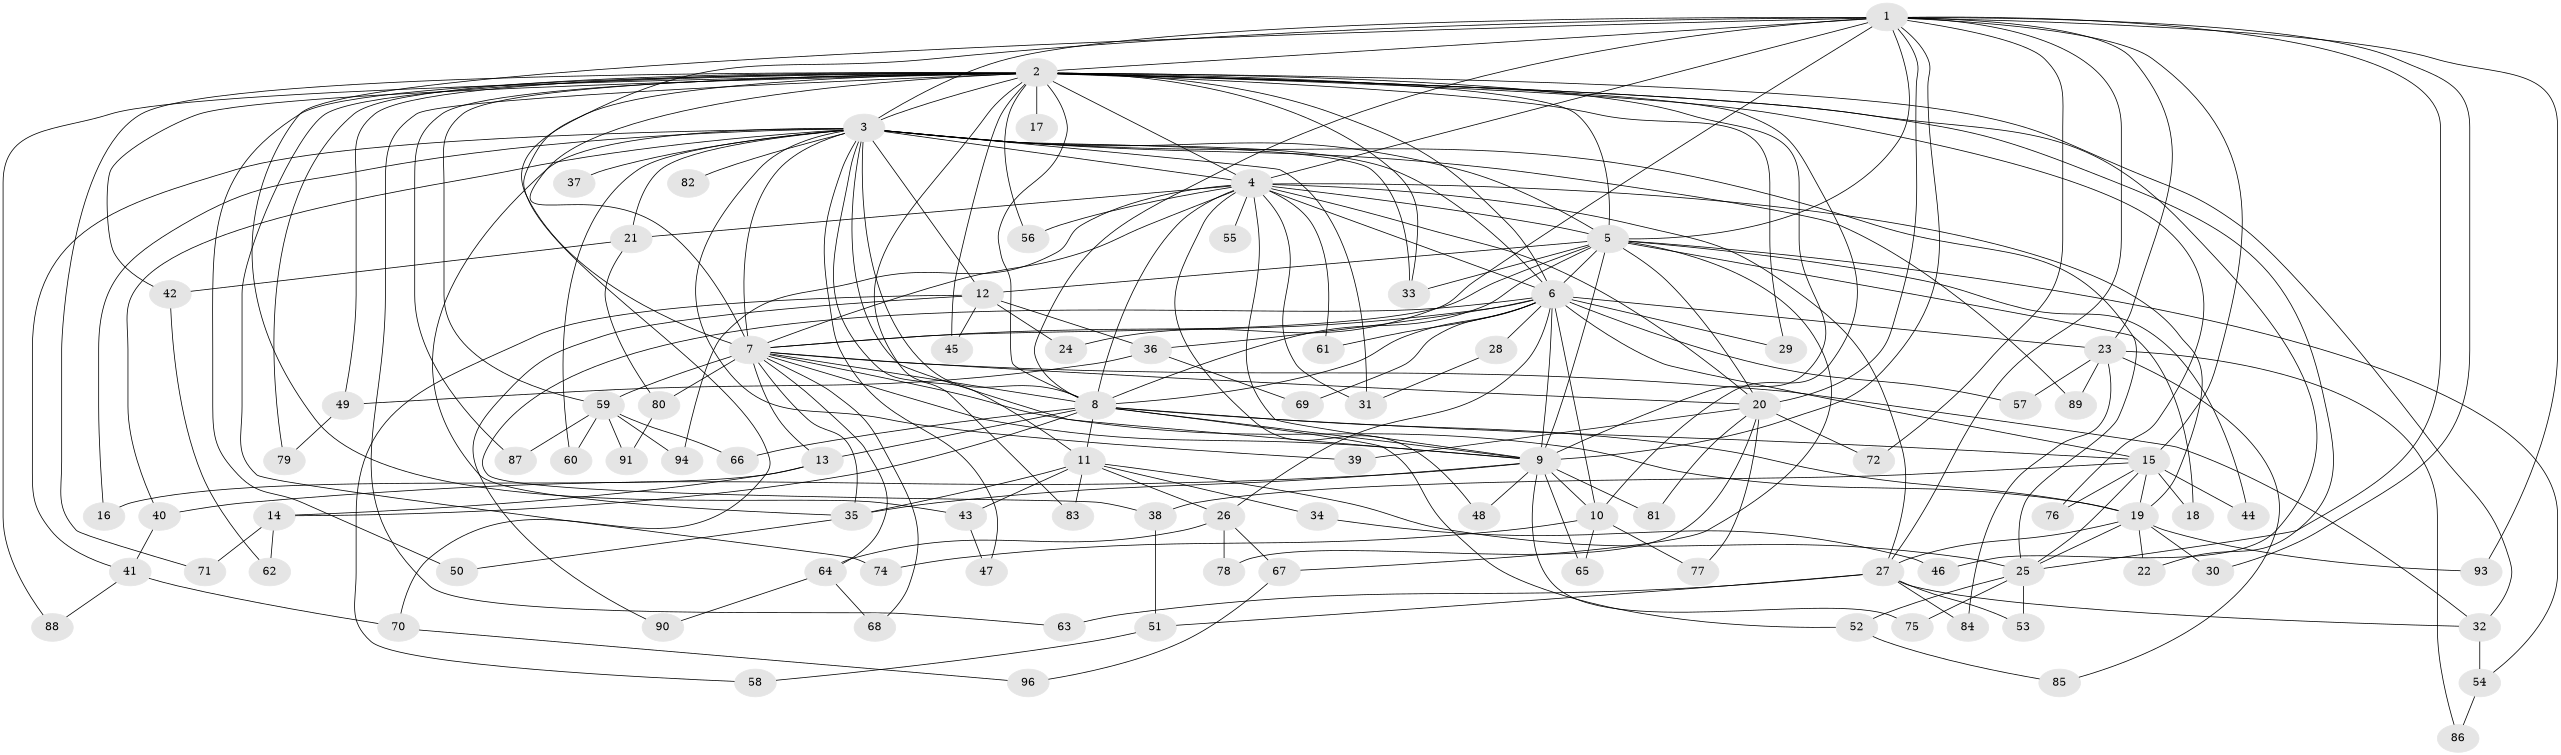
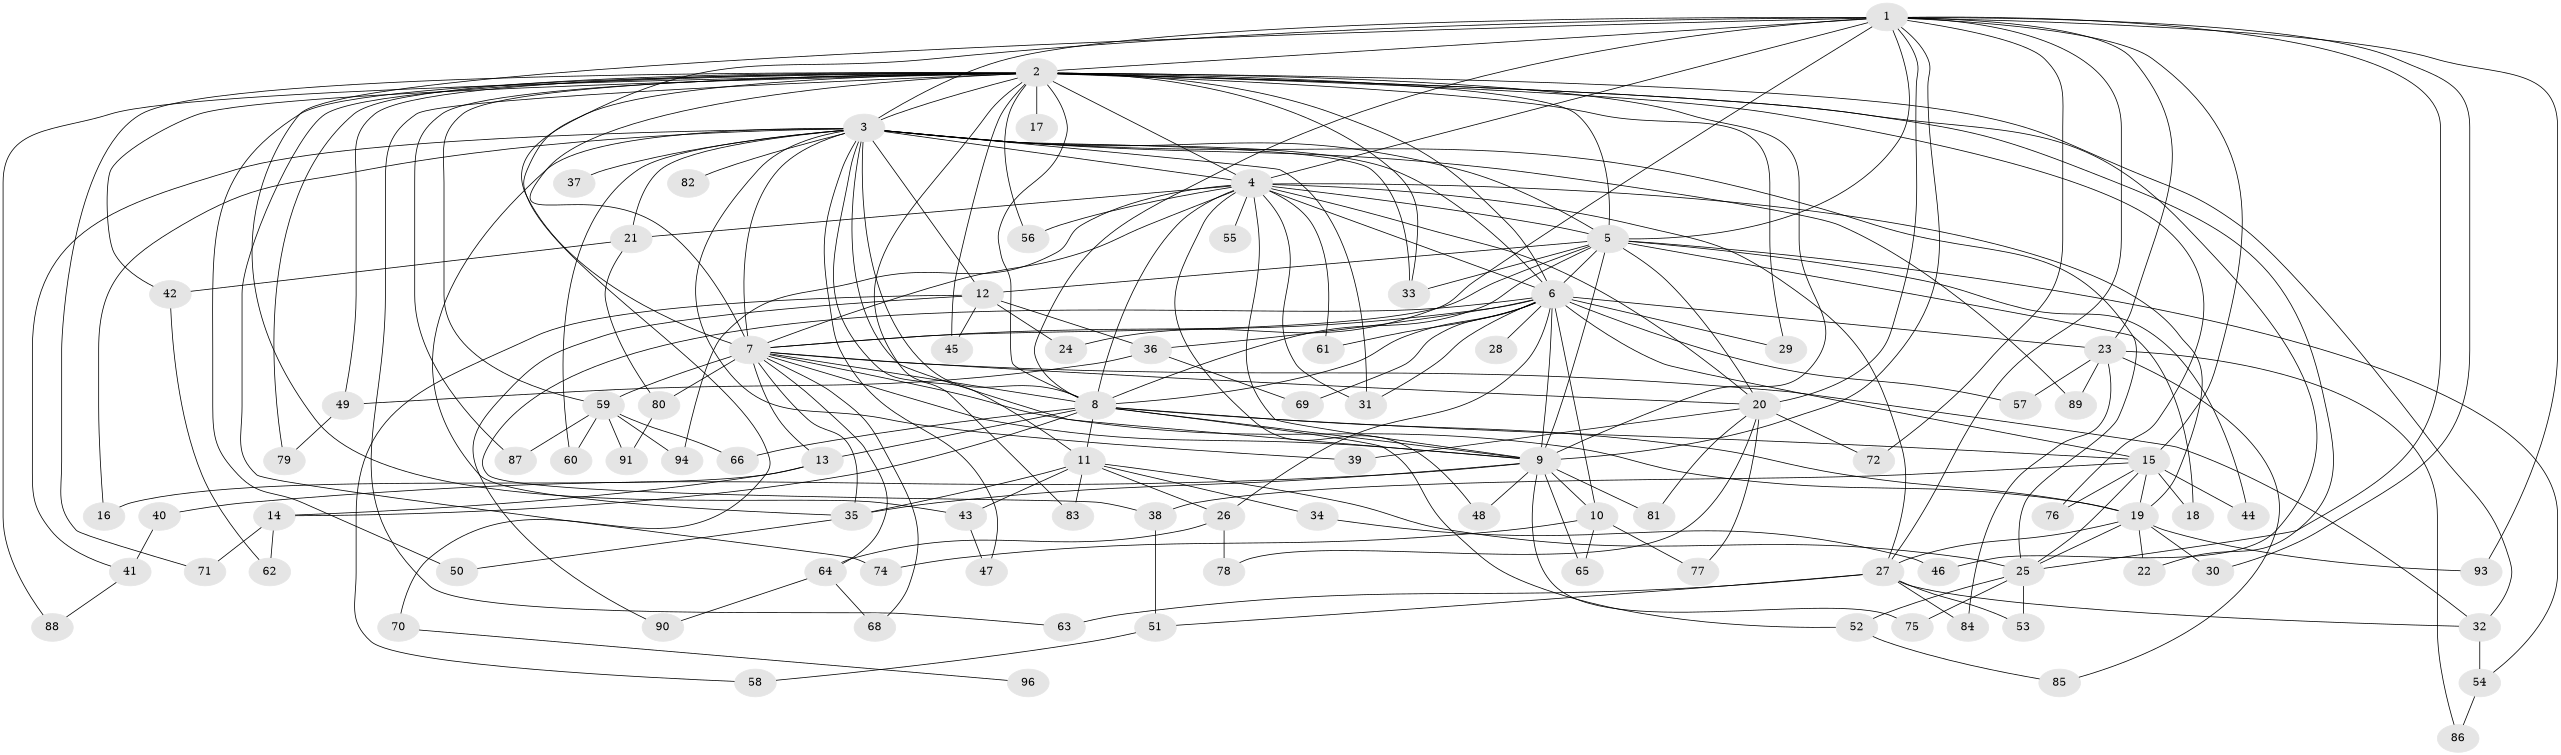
(1749, 116) -> none
(372, 197) -> none
(1429, 379) -> (1456, 346)
(1280, 572) -> none
(263, 604) -> none
